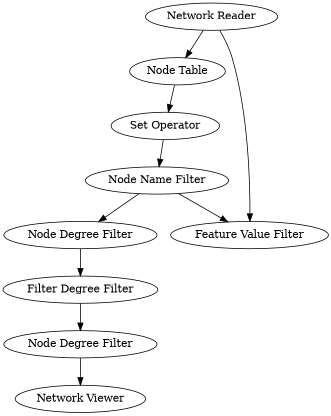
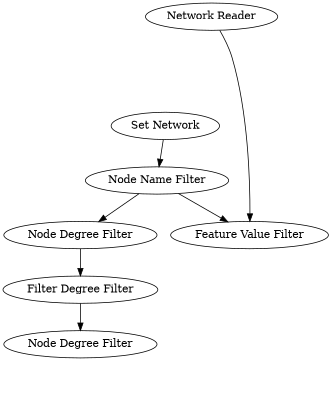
(177, 71) -> none
(165, 126) -> (165, 126)
(80, 399) -> none
